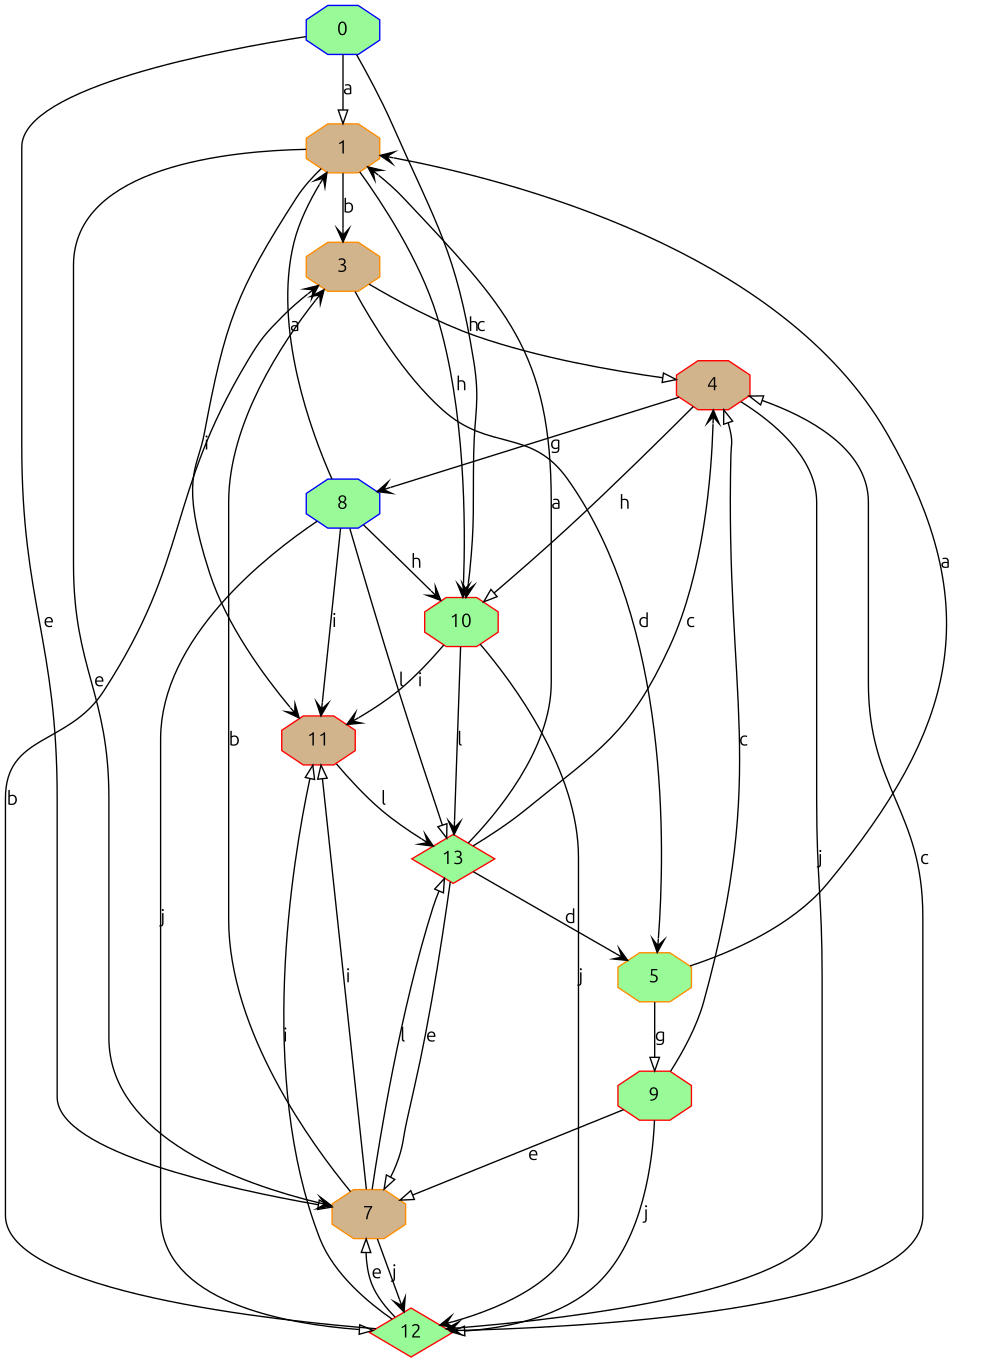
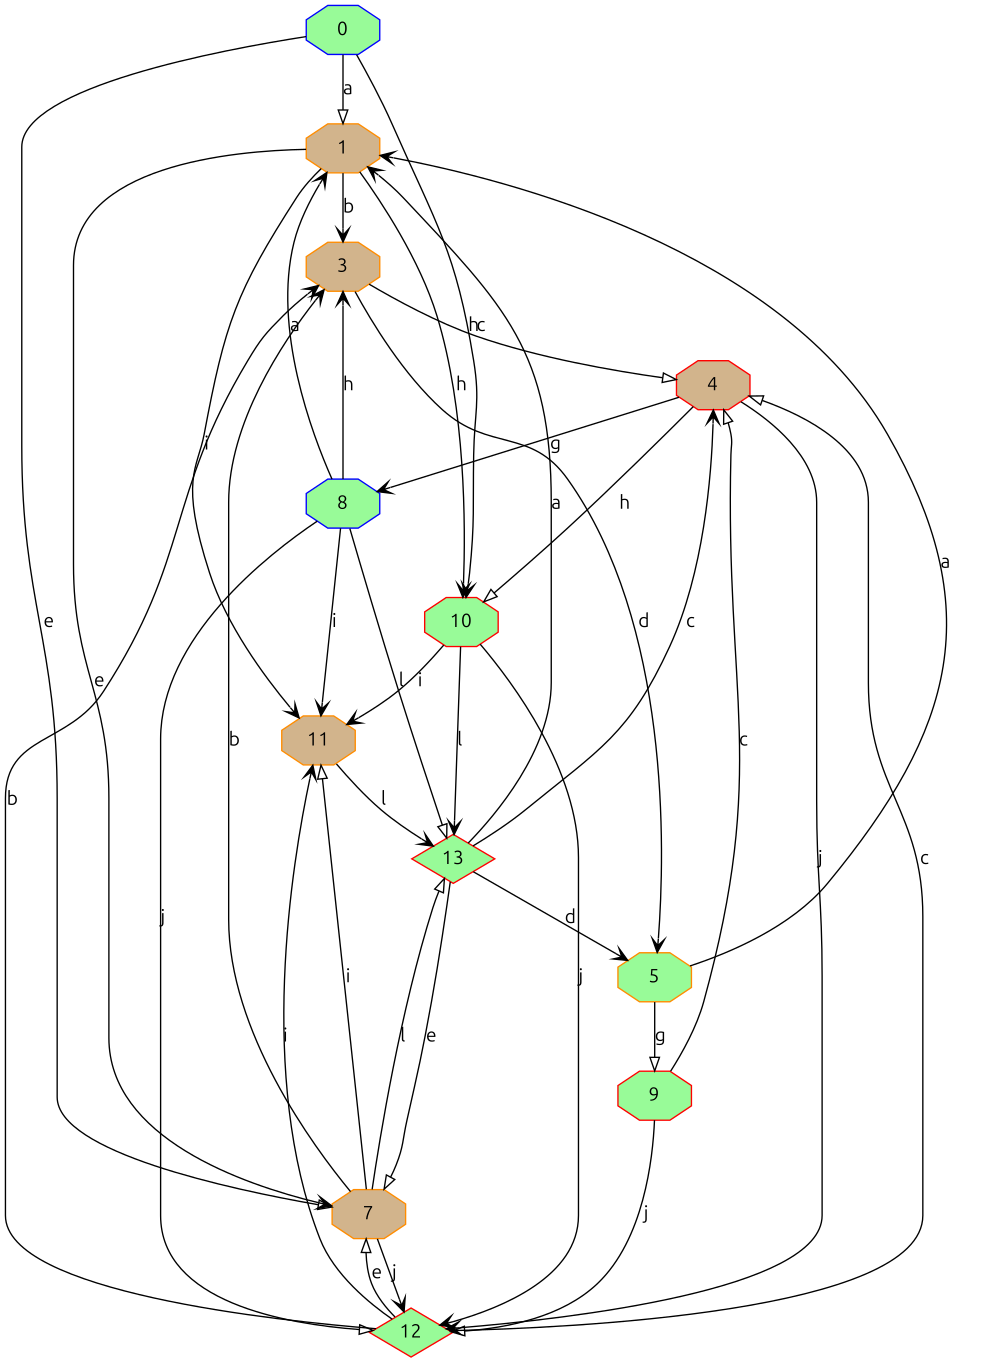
(397, 558) -> (343, 392)
(318, 740) -> (318, 740)
(286, 1065) -> (286, 1065)
(518, 1152) -> none
